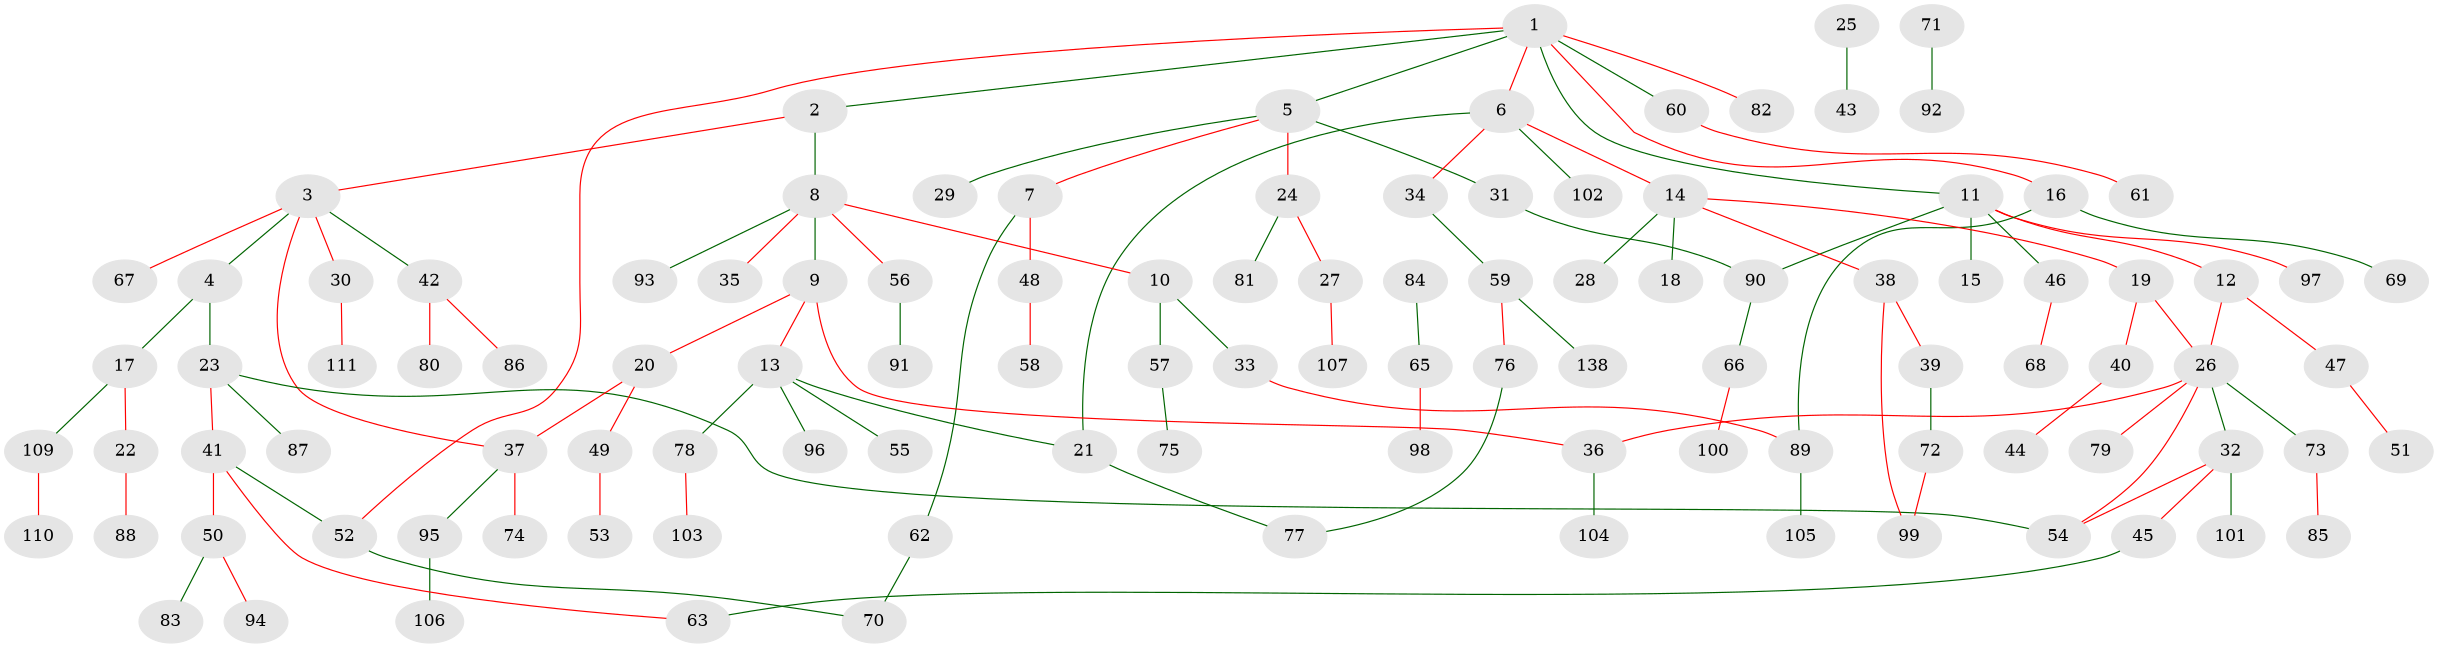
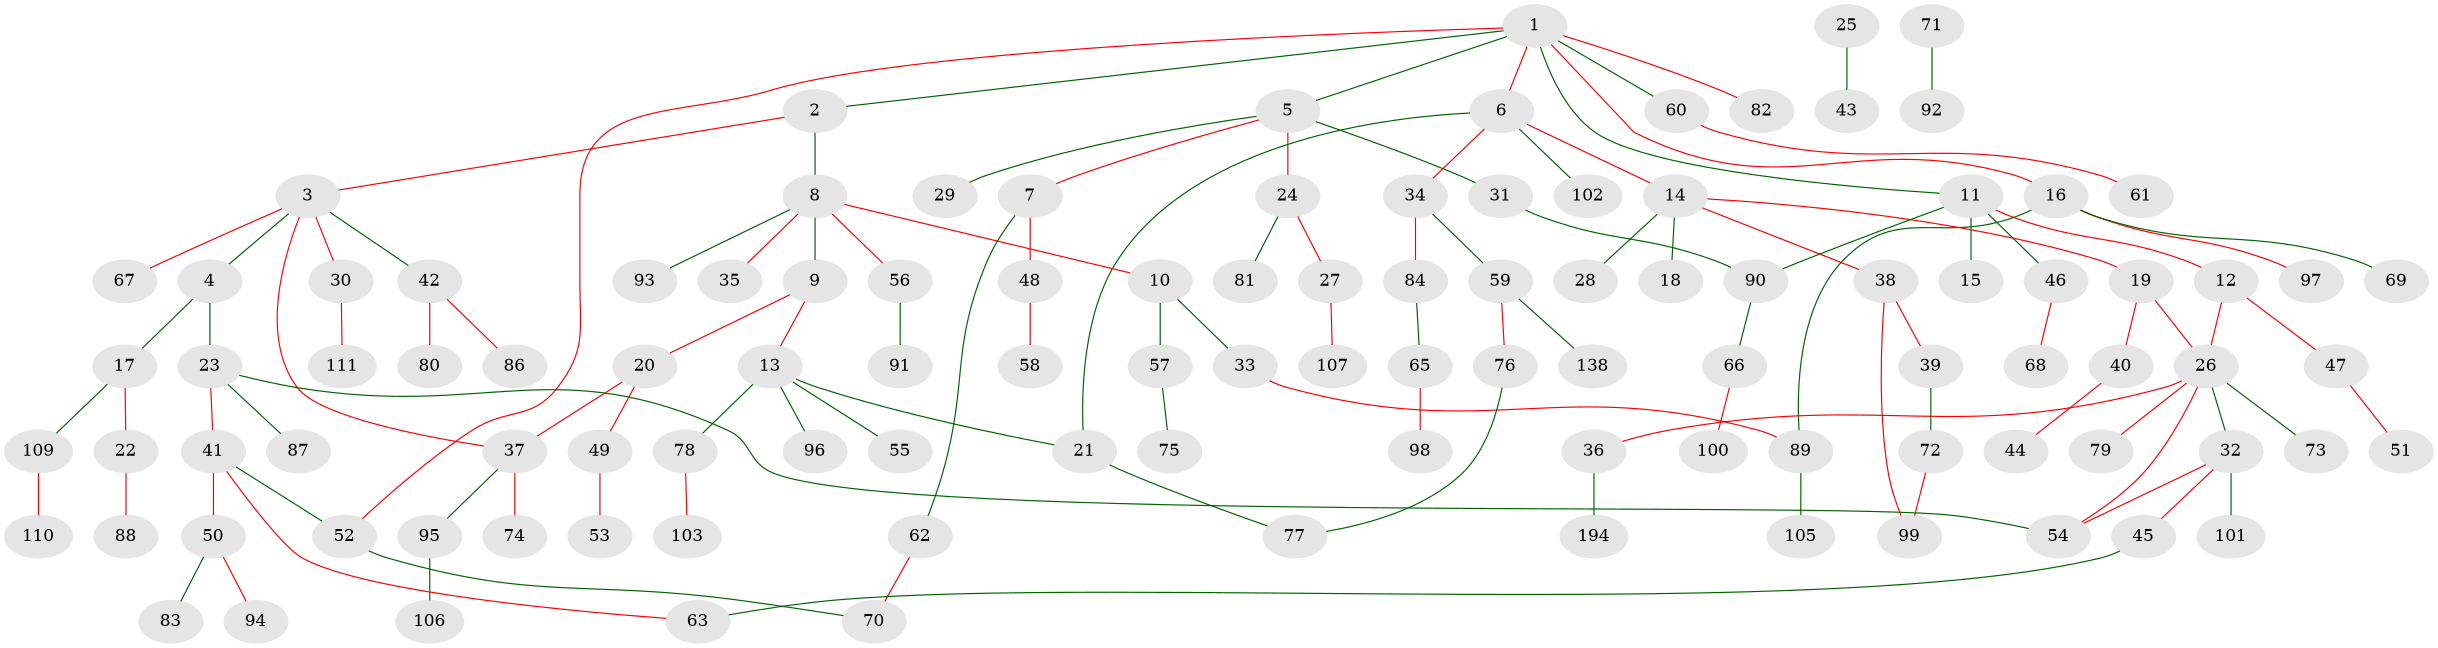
none -> (1415, 239)
(2141, 239) -> (2221, 246)
(1141, 420) -> none
(1594, 537) -> (1594, 537)
(2319, 537) -> none
(897, 579) -> (897, 579)
